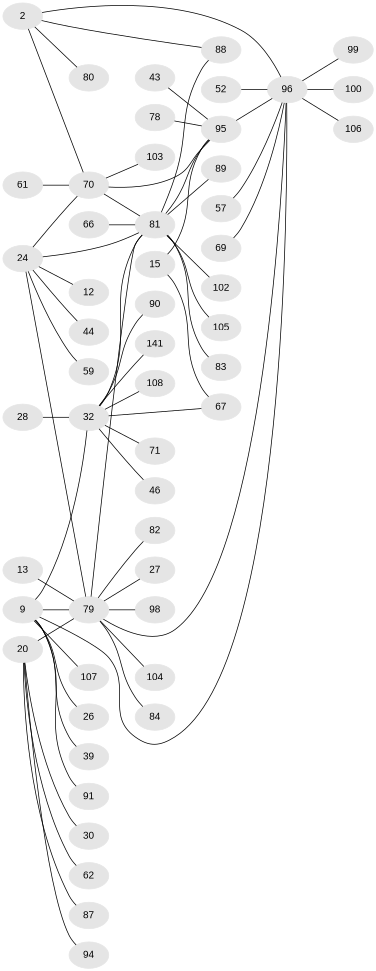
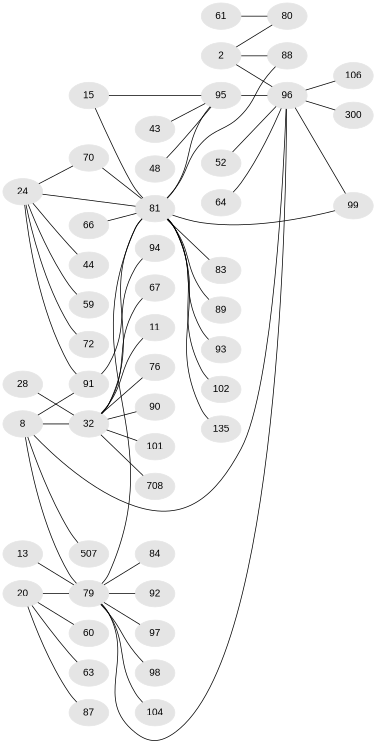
(353, 90) -> (353, 115)
(56, 101) -> none
(155, 118) -> (155, 169)
(155, 157) -> none
(167, 180) -> none
(56, 185) -> (254, 16)
(221, 209) -> none
none -> (254, 224)
(221, 248) -> (221, 203)
(89, 292) -> (89, 345)
(221, 328) -> (221, 429)
(188, 336) -> (117, 155)
(155, 344) -> (155, 447)
none -> (221, 350)
(155, 384) -> (155, 486)
(56, 434) -> (41, 293)
(155, 451) -> (155, 328)
(155, 491) -> (155, 367)
(155, 530) -> (155, 594)
(155, 570) -> (155, 633)
(23, 610) -> (23, 424)
(89, 677) -> (89, 554)
(89, 717) -> none
(89, 757) -> none
(89, 836) -> (89, 633)
(50, 863) -> (126, 292)
(89, 876) -> (89, 673)
